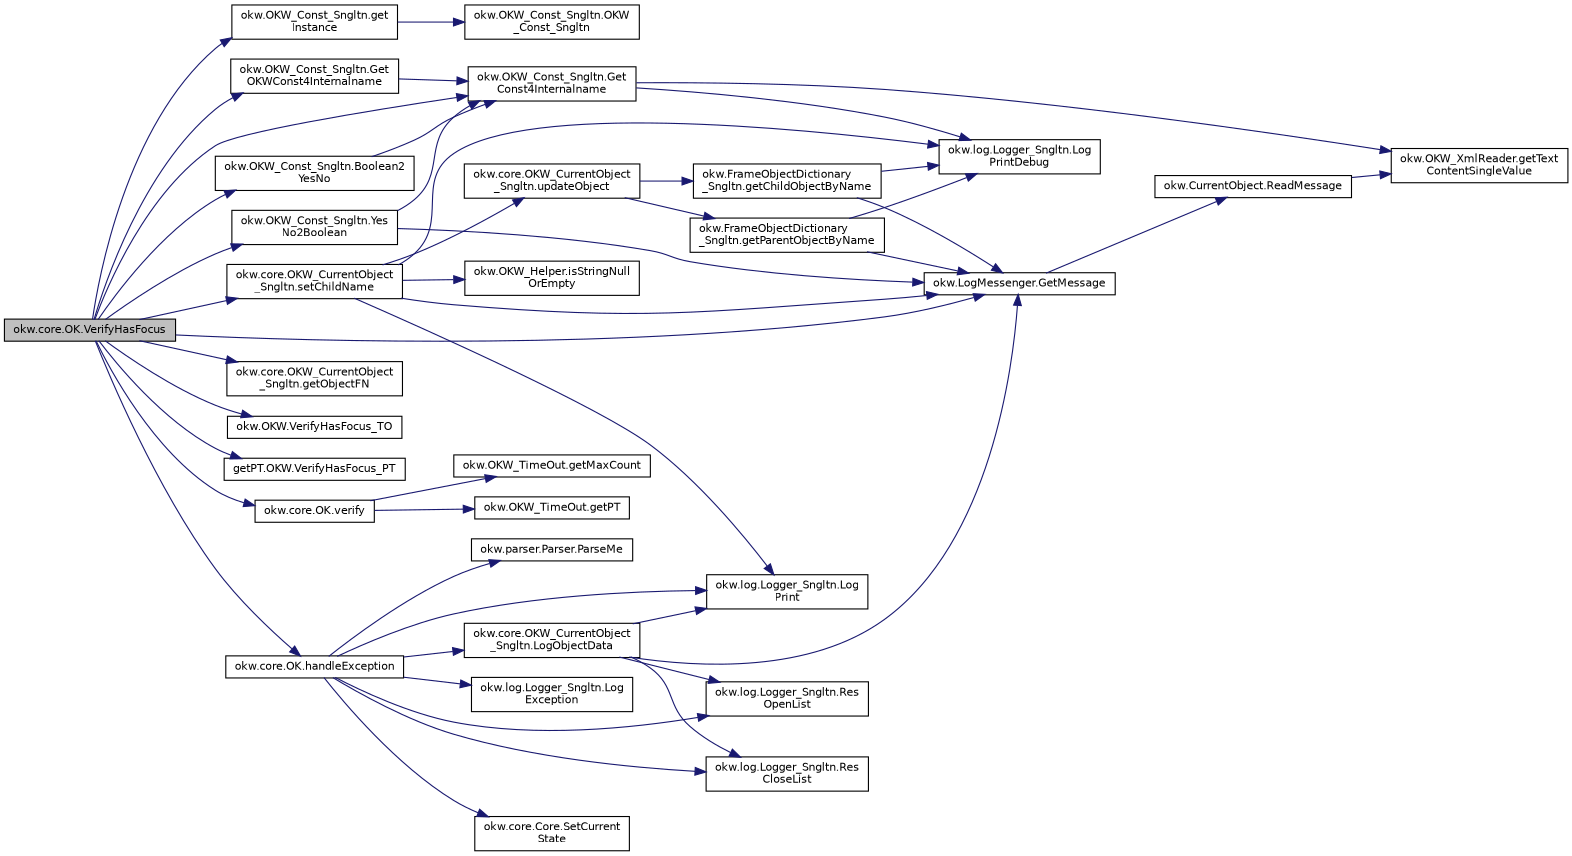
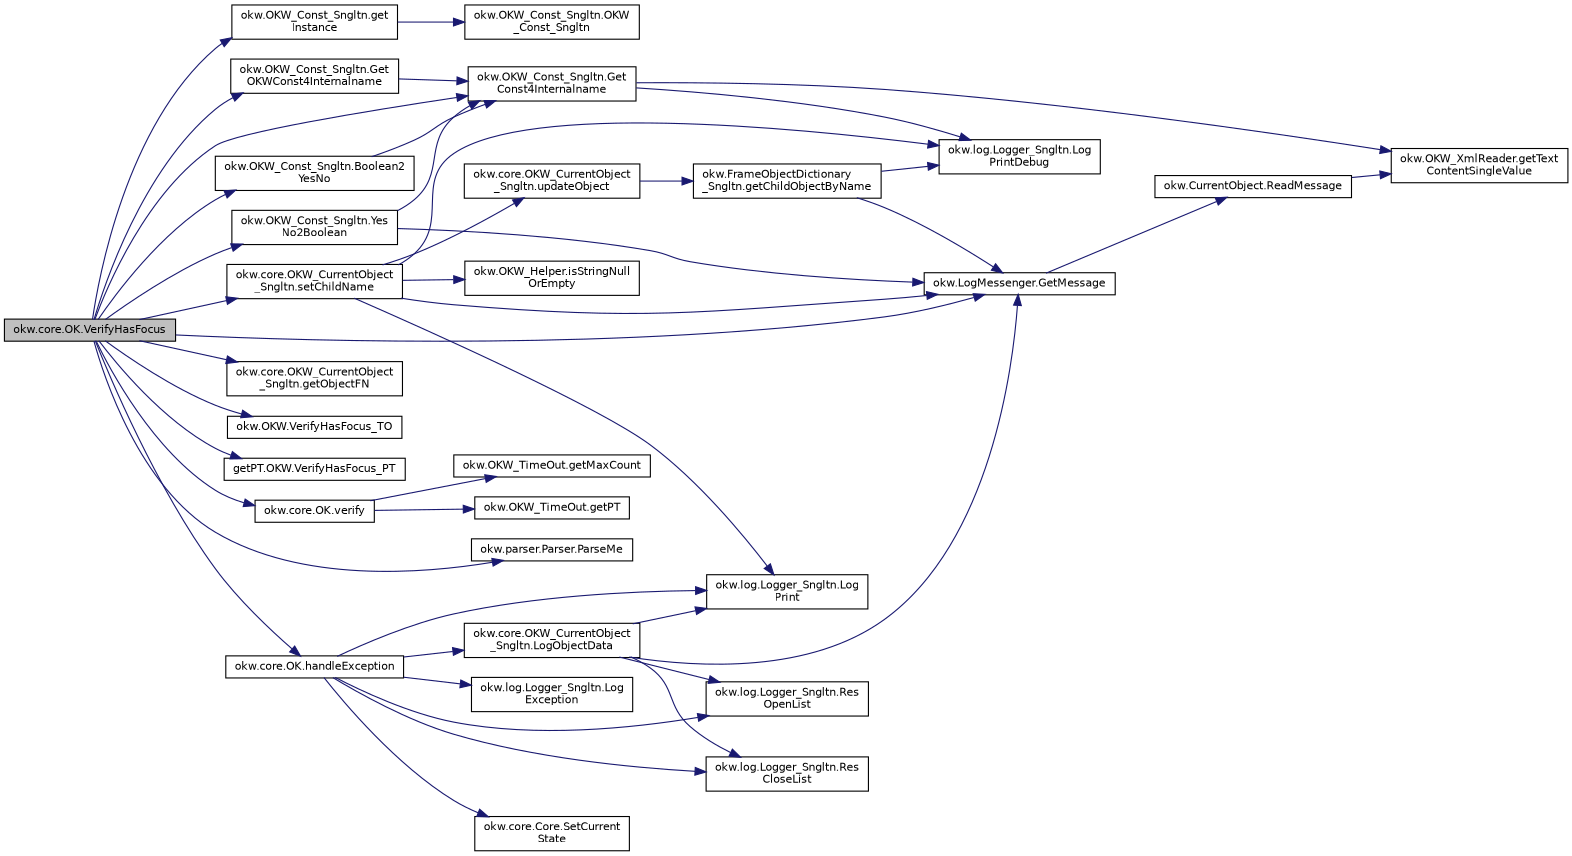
(787, 235) -> none
(405, 603) -> (239, 544)
